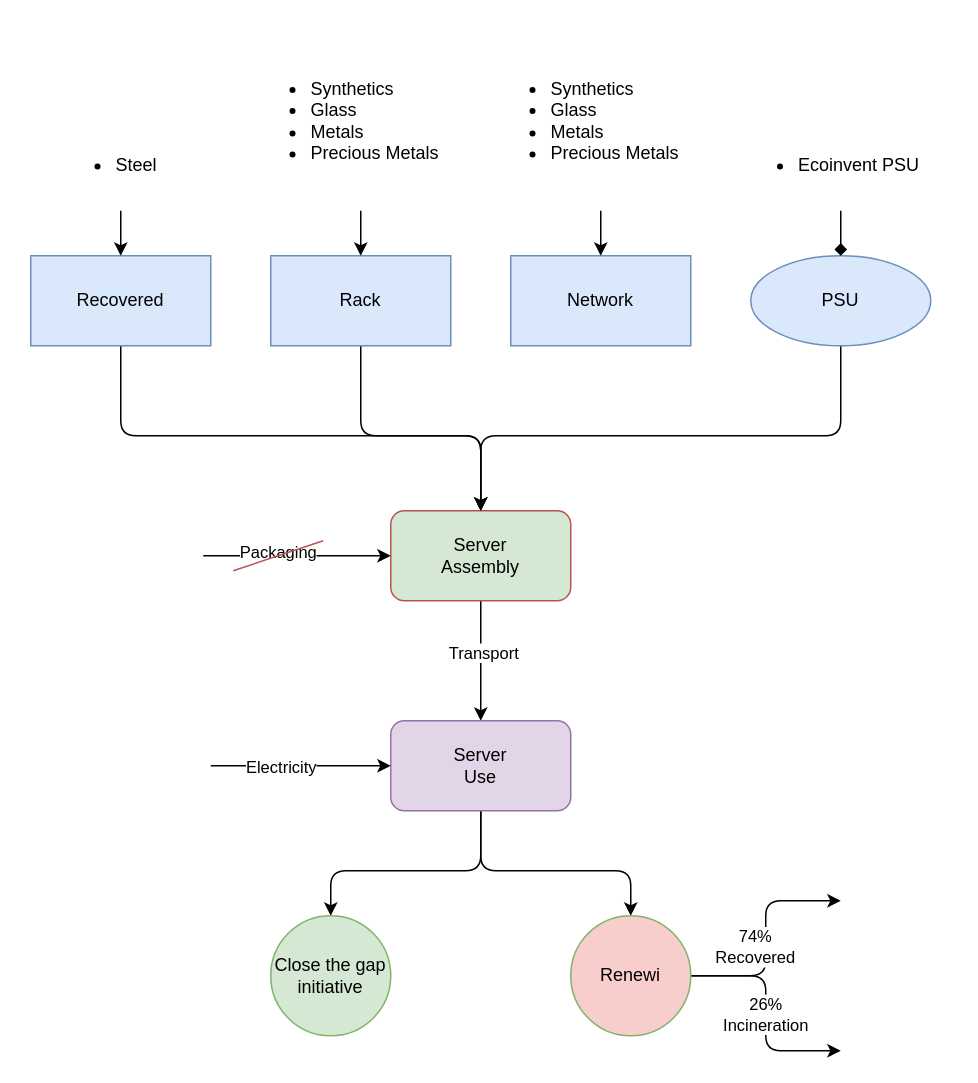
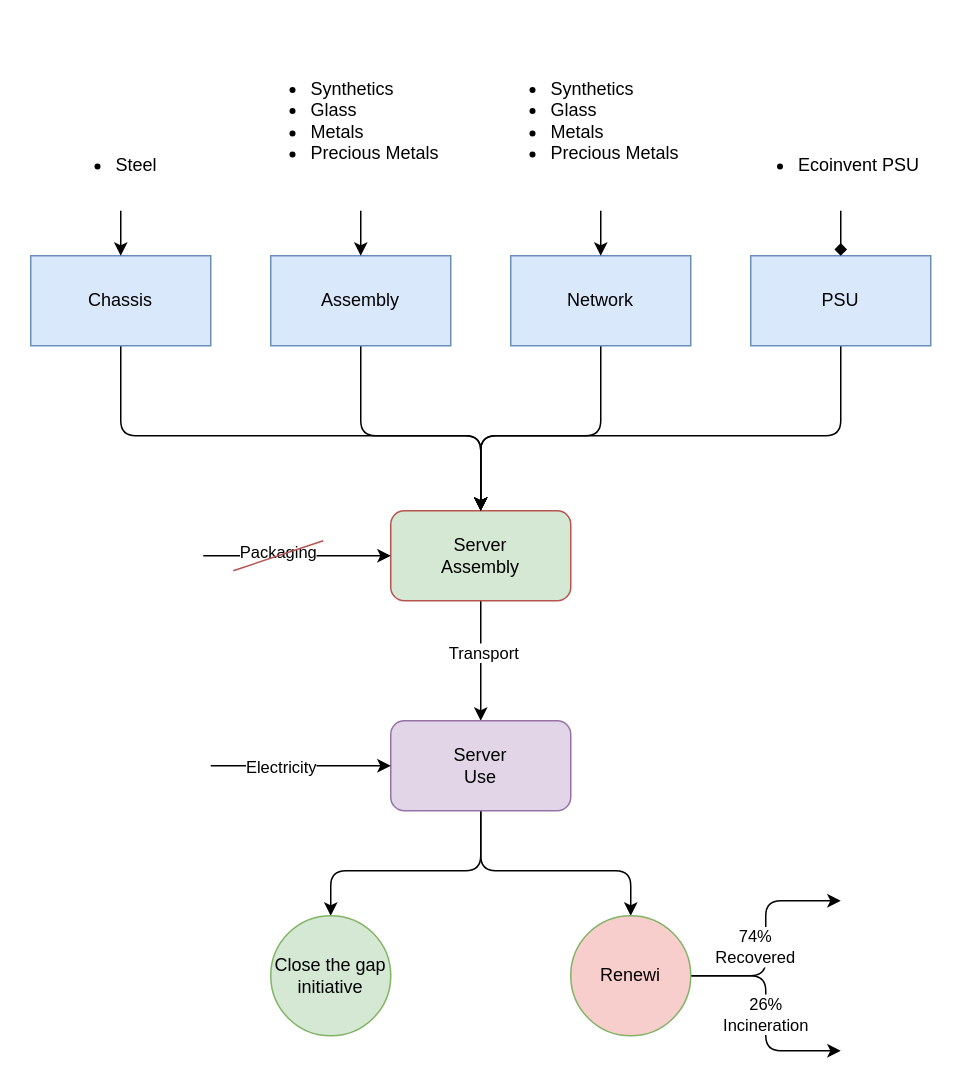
(121, 301) -> (121, 301)
(361, 301) -> (361, 301)
(841, 301) -> (841, 301)
none -> (601, 388)
